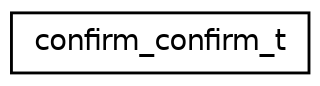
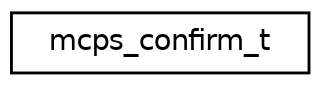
(160, 43) -> (160, 43)
